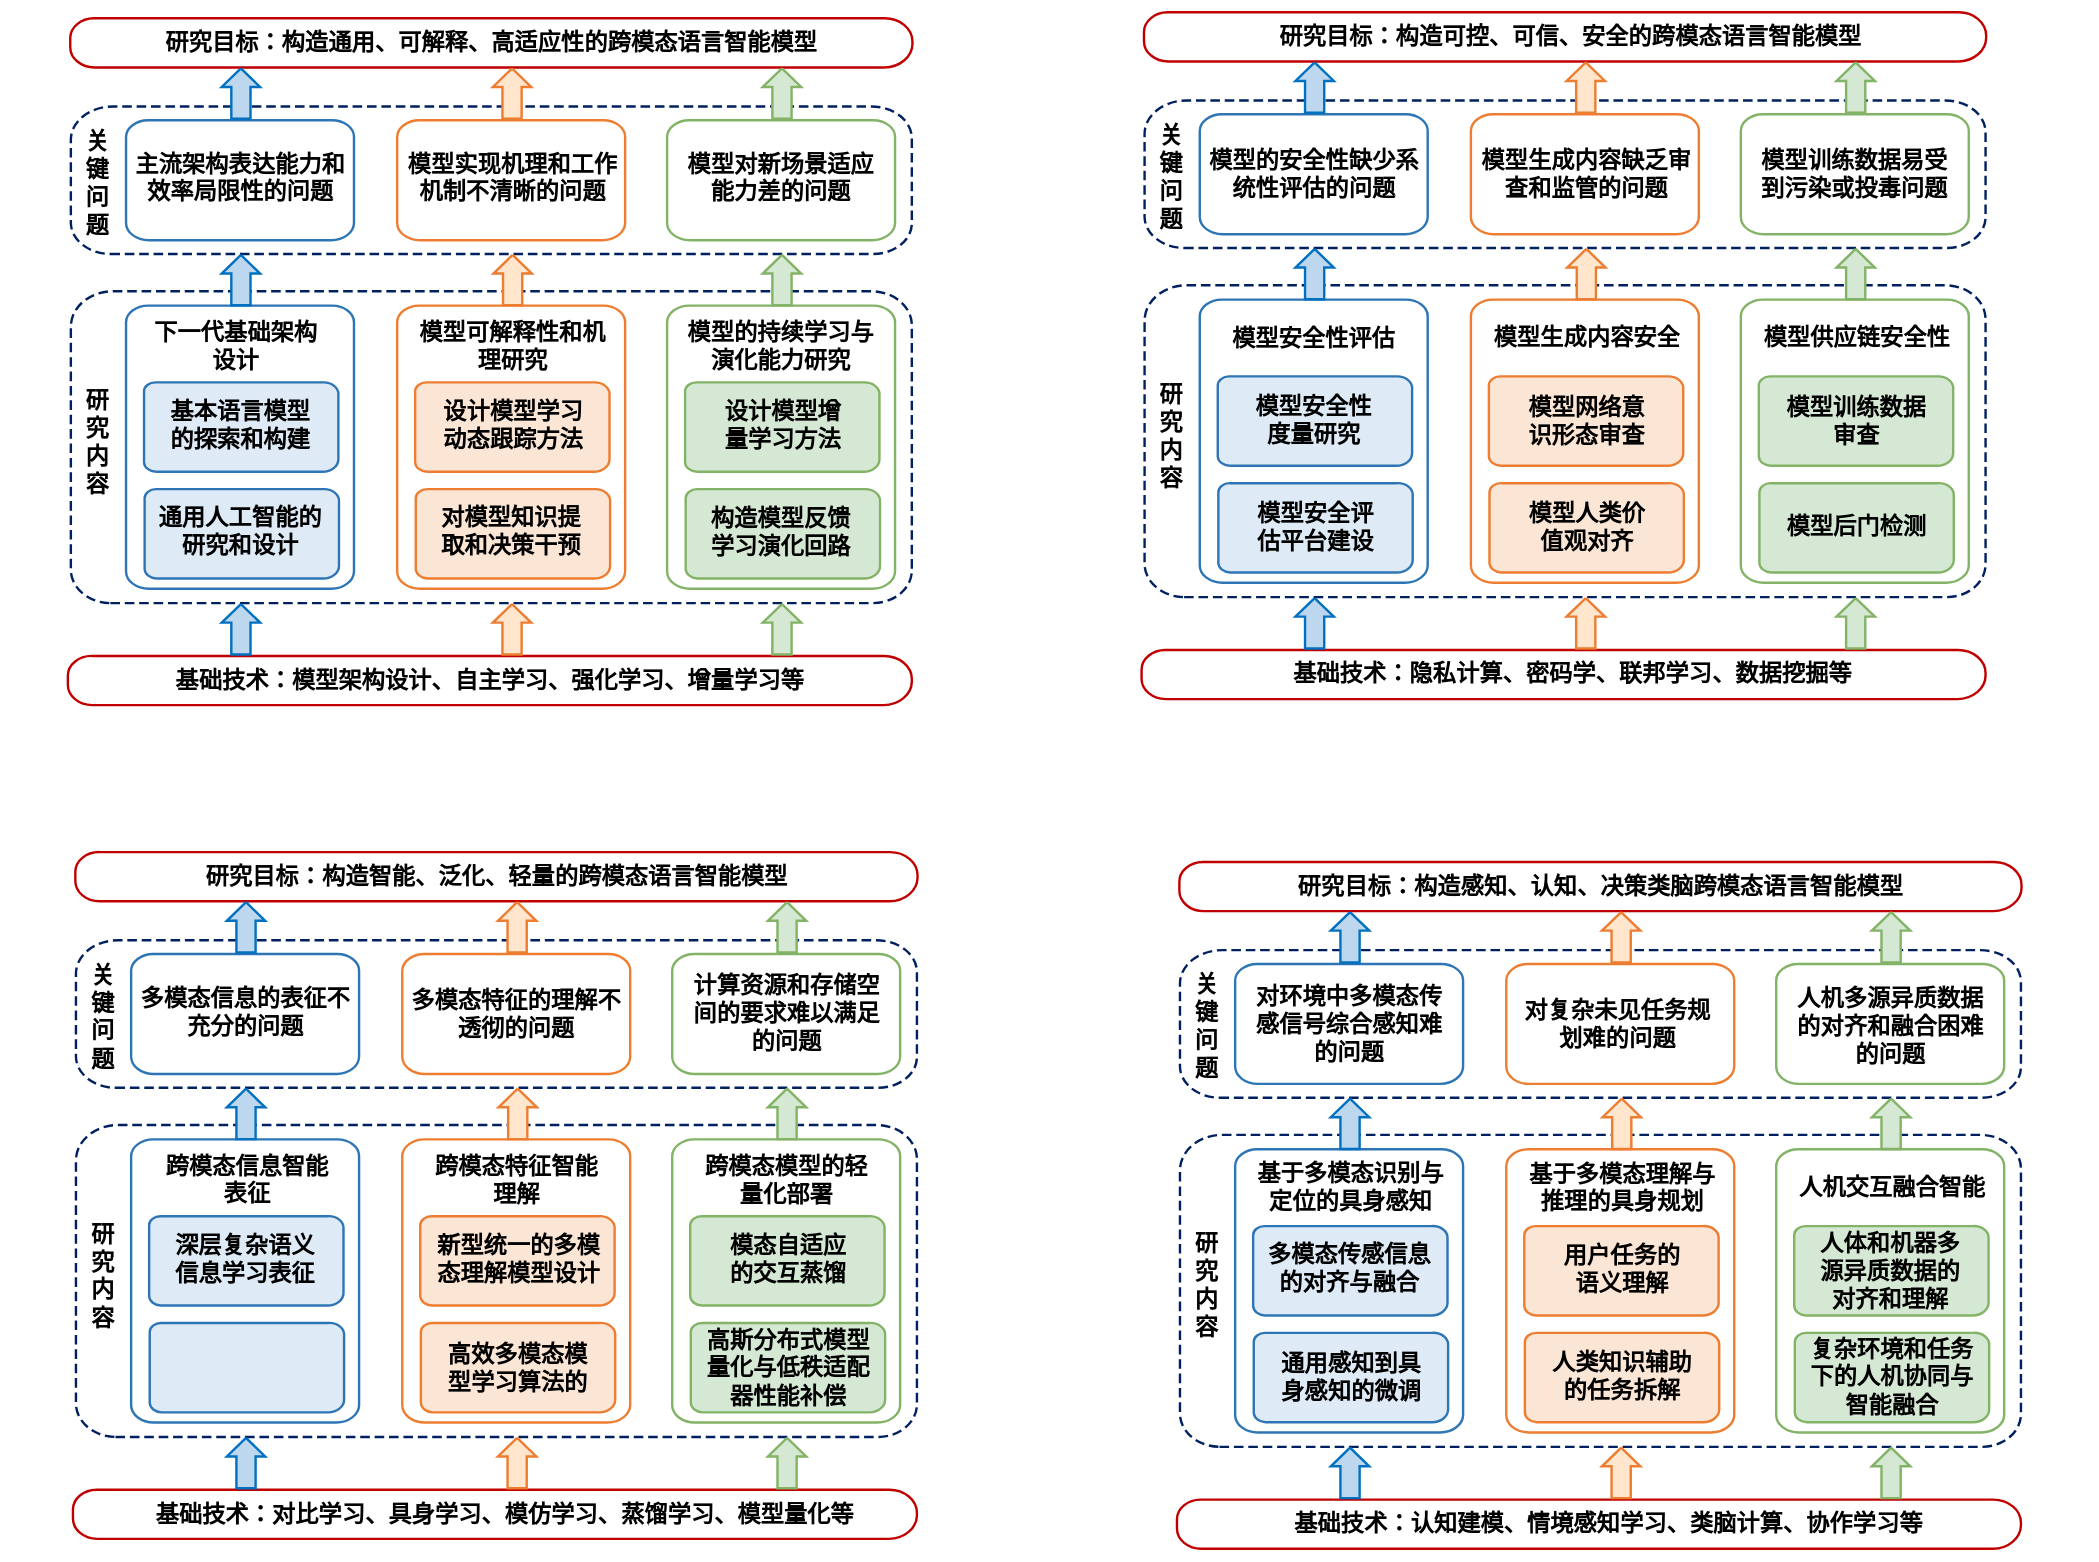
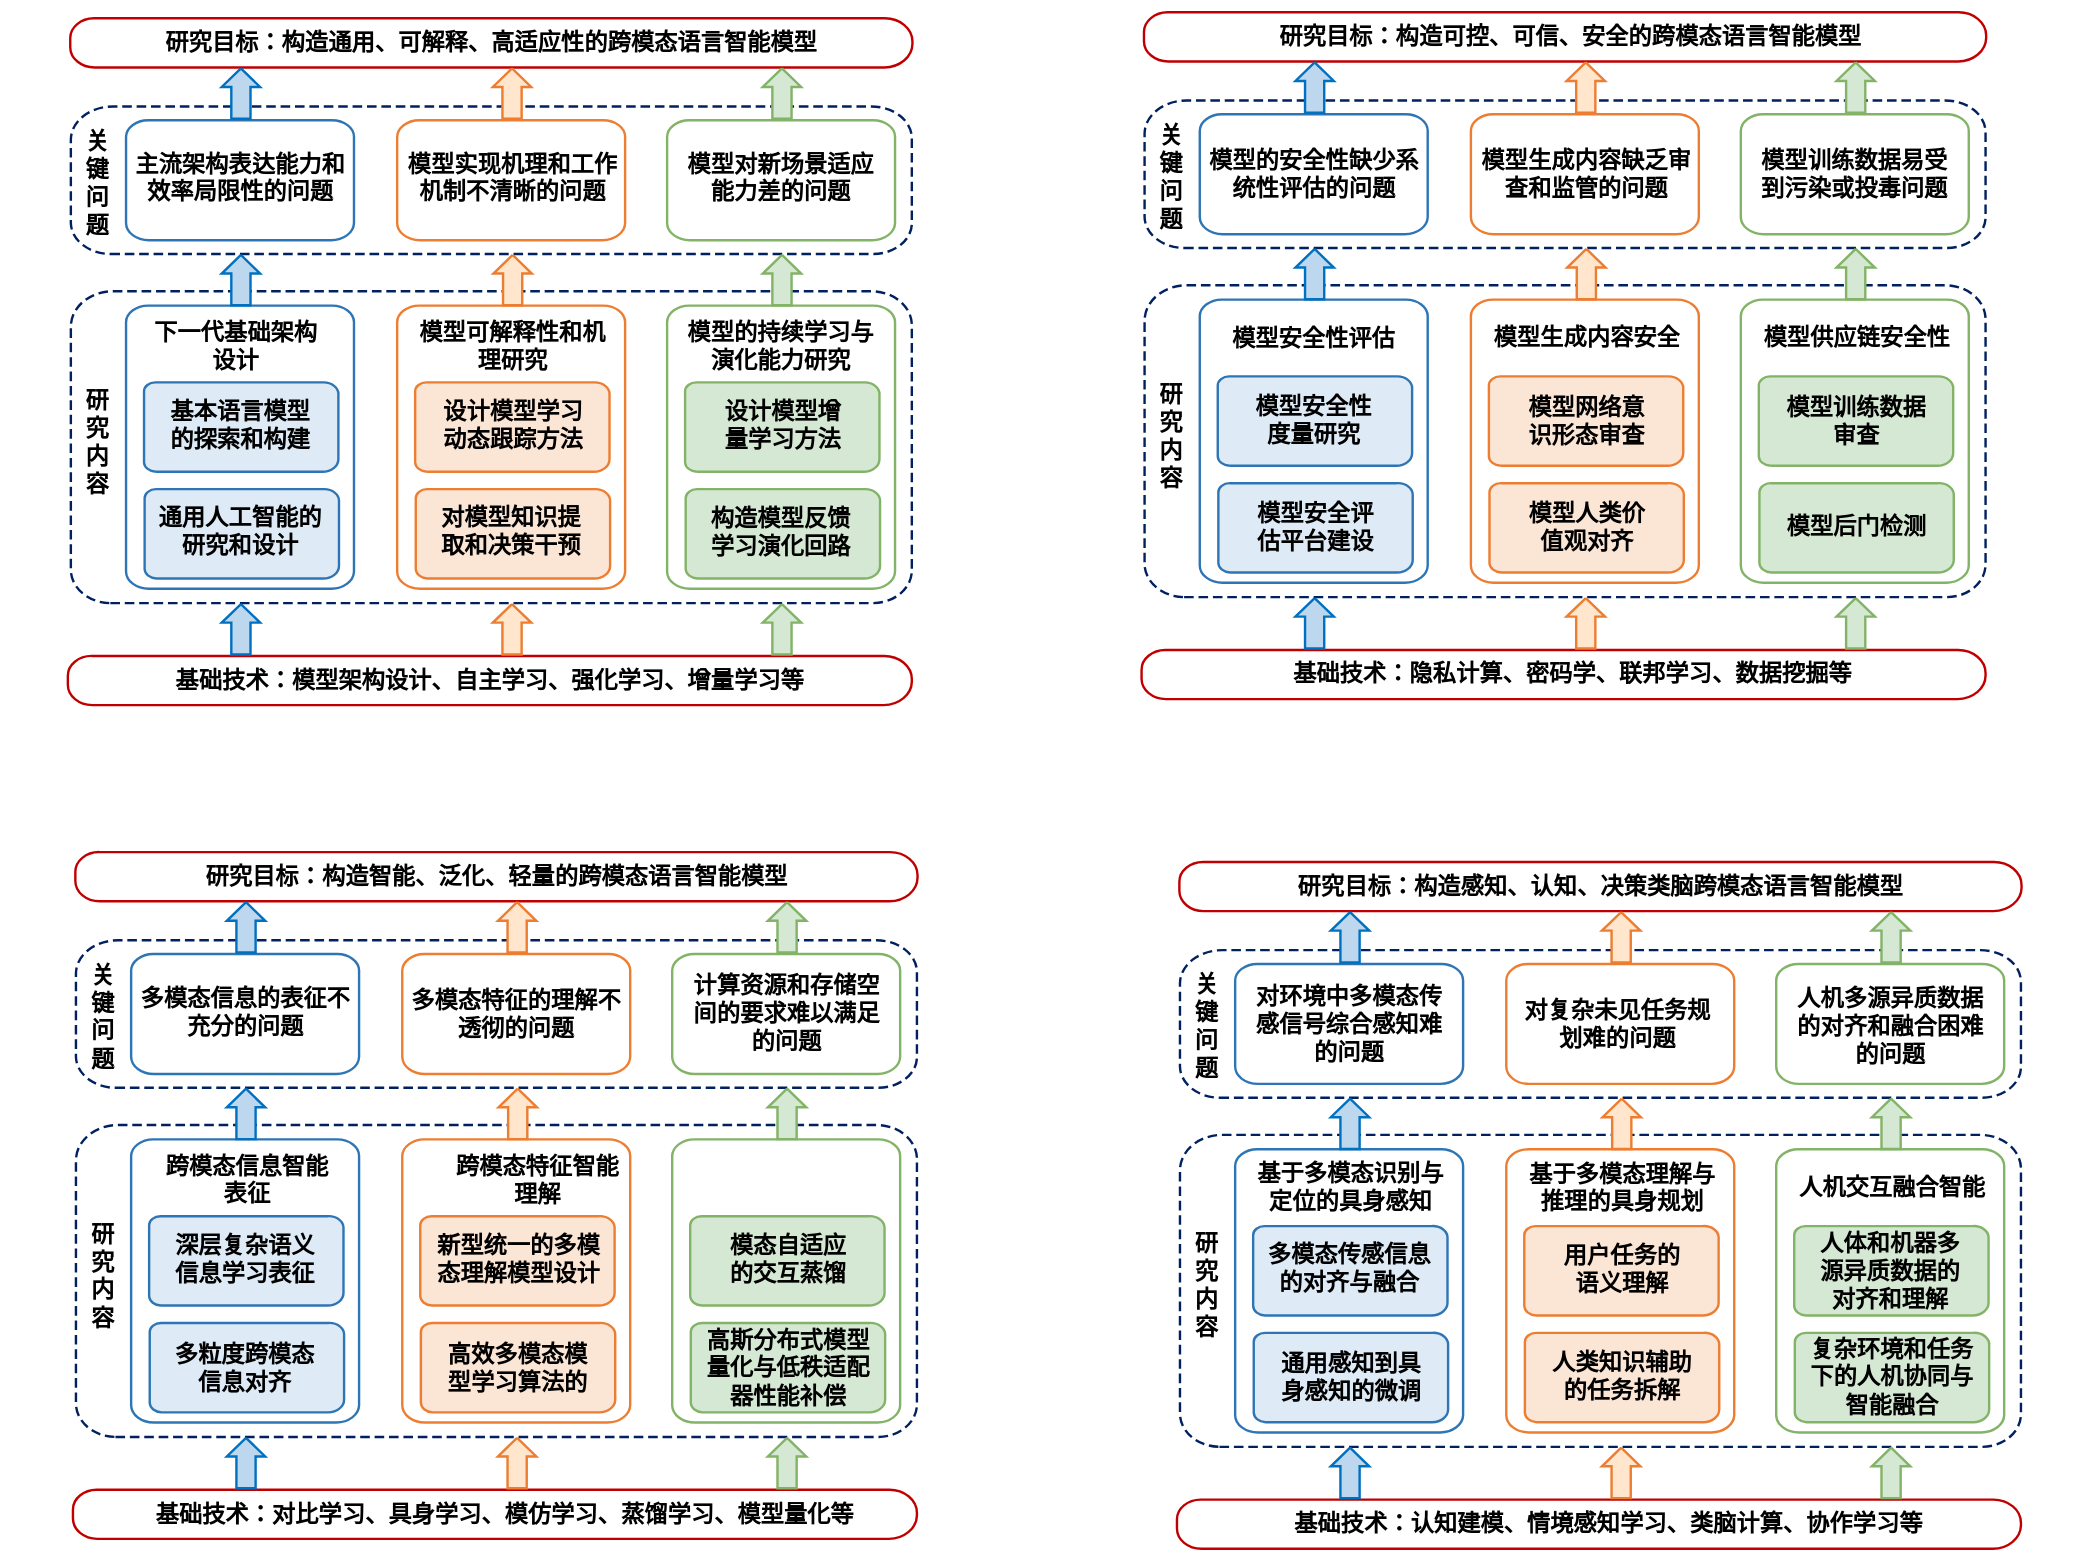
(516, 1180) -> (537, 1180)
(786, 1180) -> none
none -> (245, 1368)
